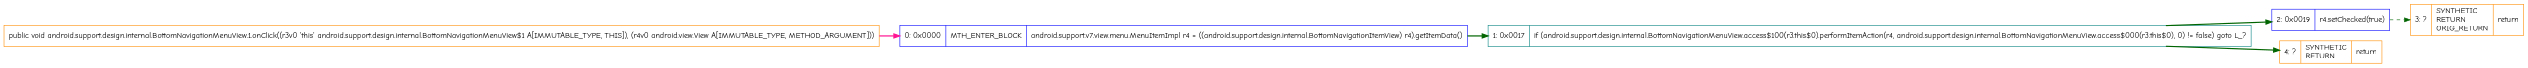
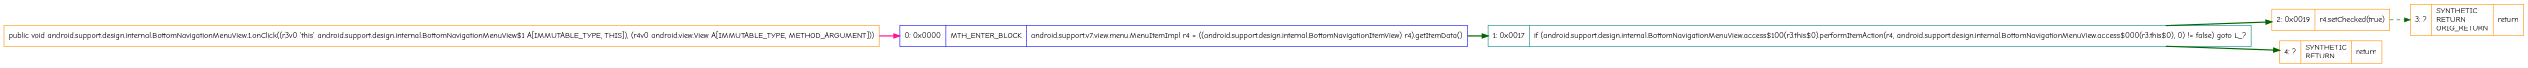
(2331, 20) -> (2331, 20)
